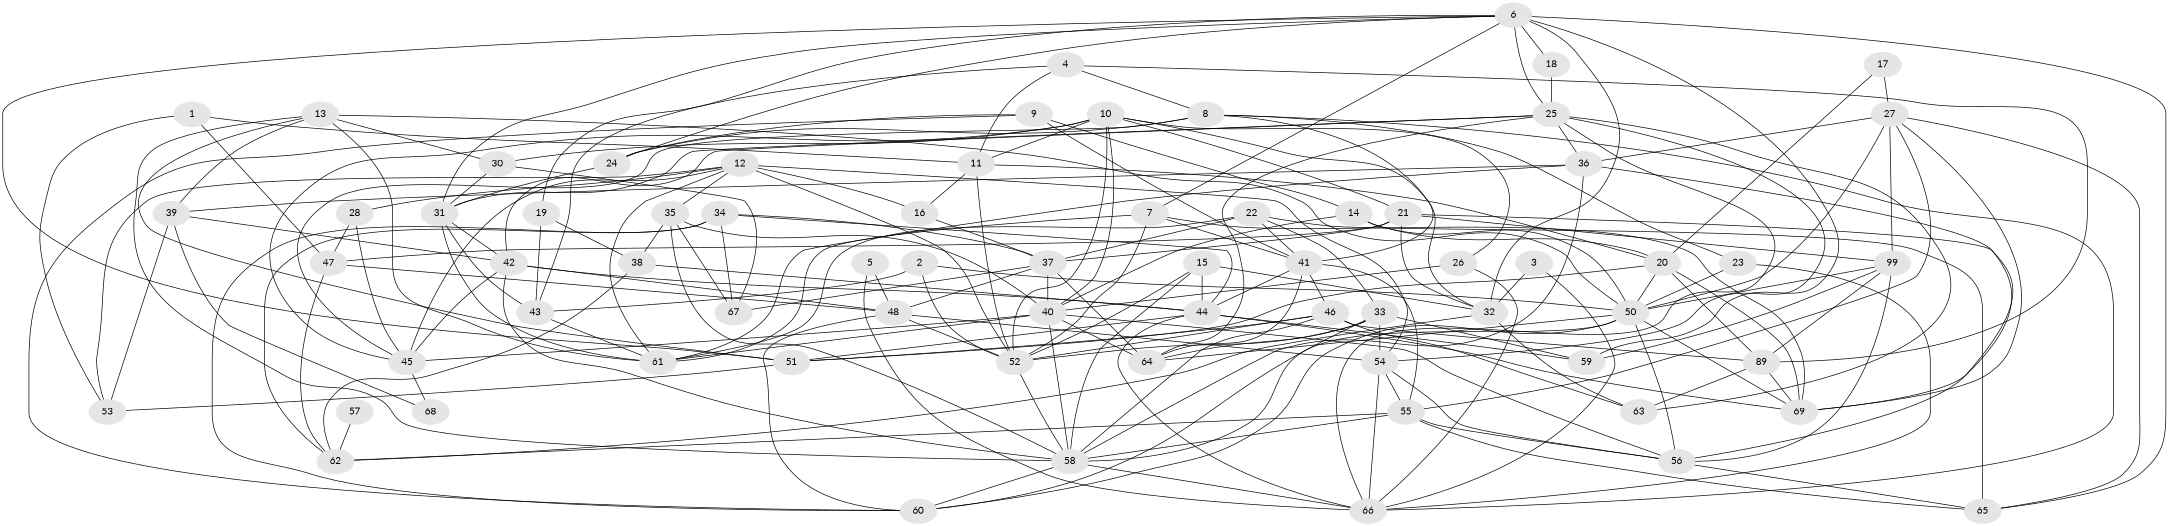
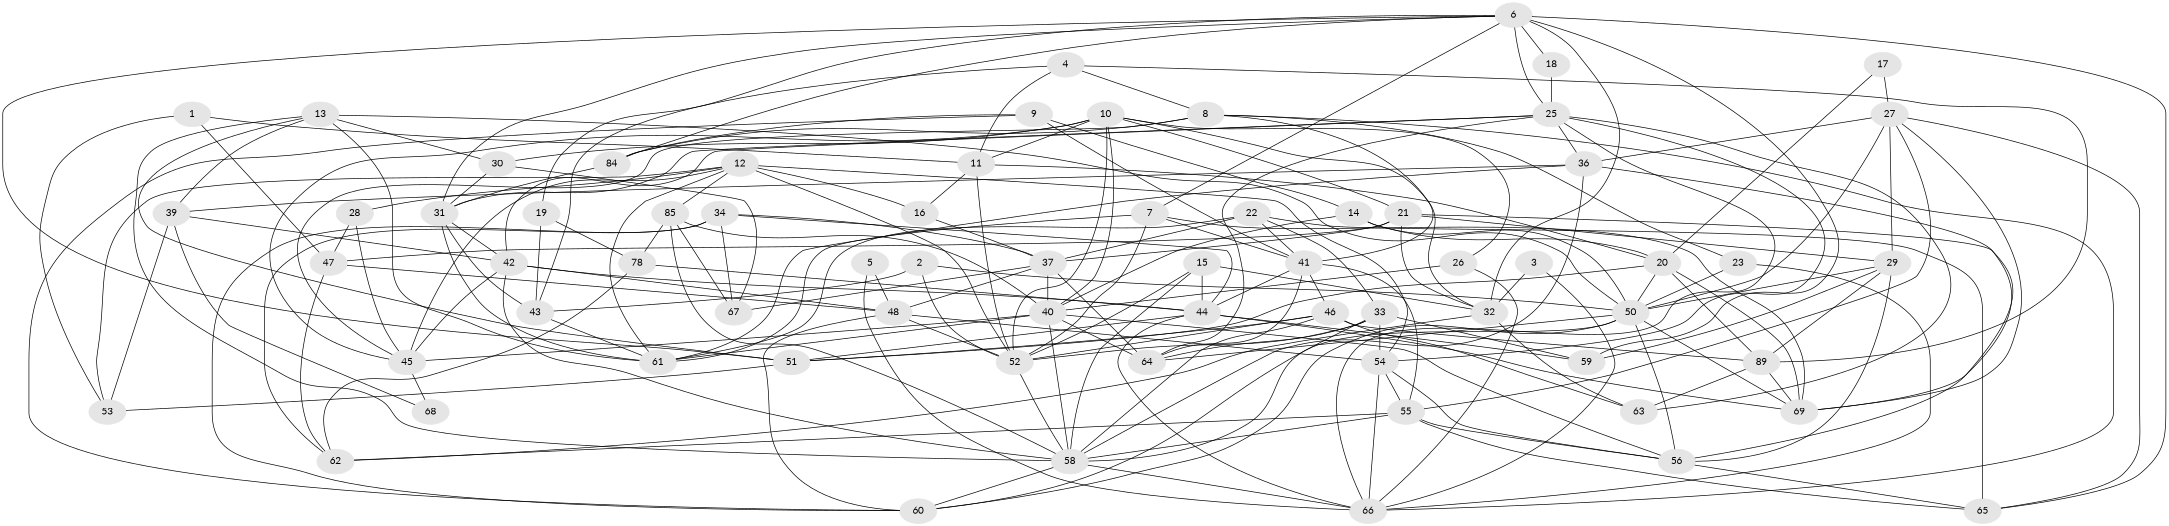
(612, 164) -> (612, 164)
(670, 214) -> (670, 214)
(637, 263) -> (637, 263)
(1892, 263) -> (1892, 263)
(355, 412) -> none
